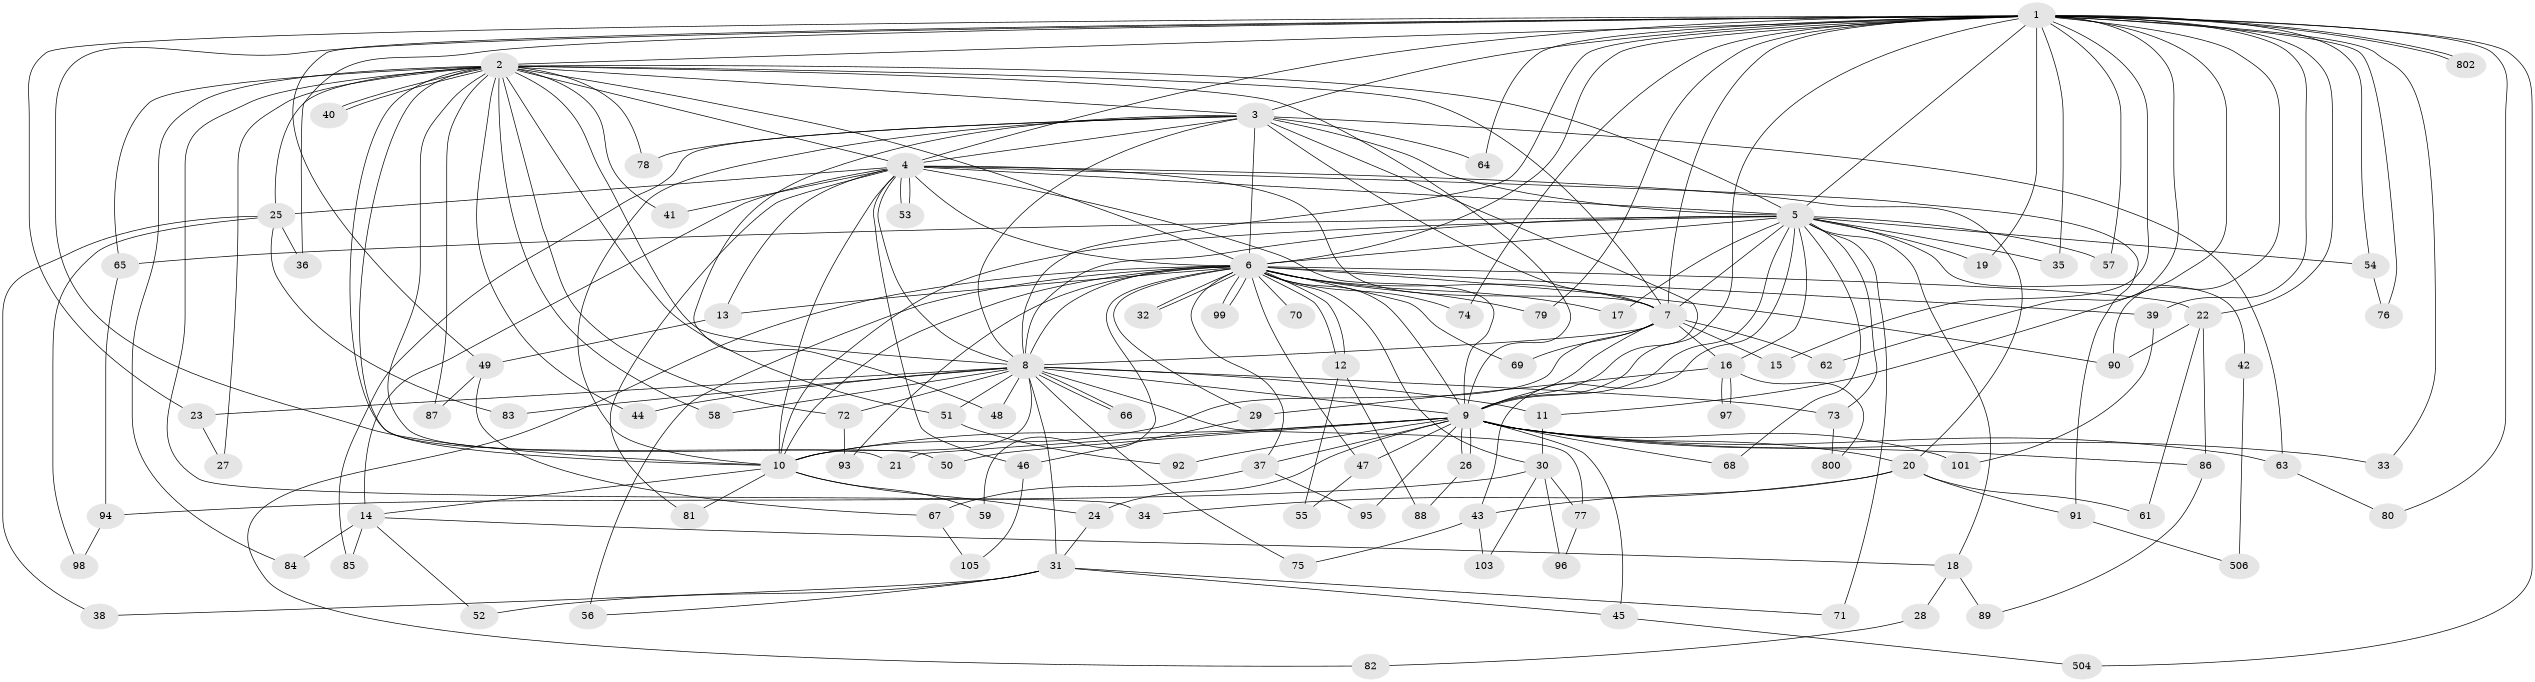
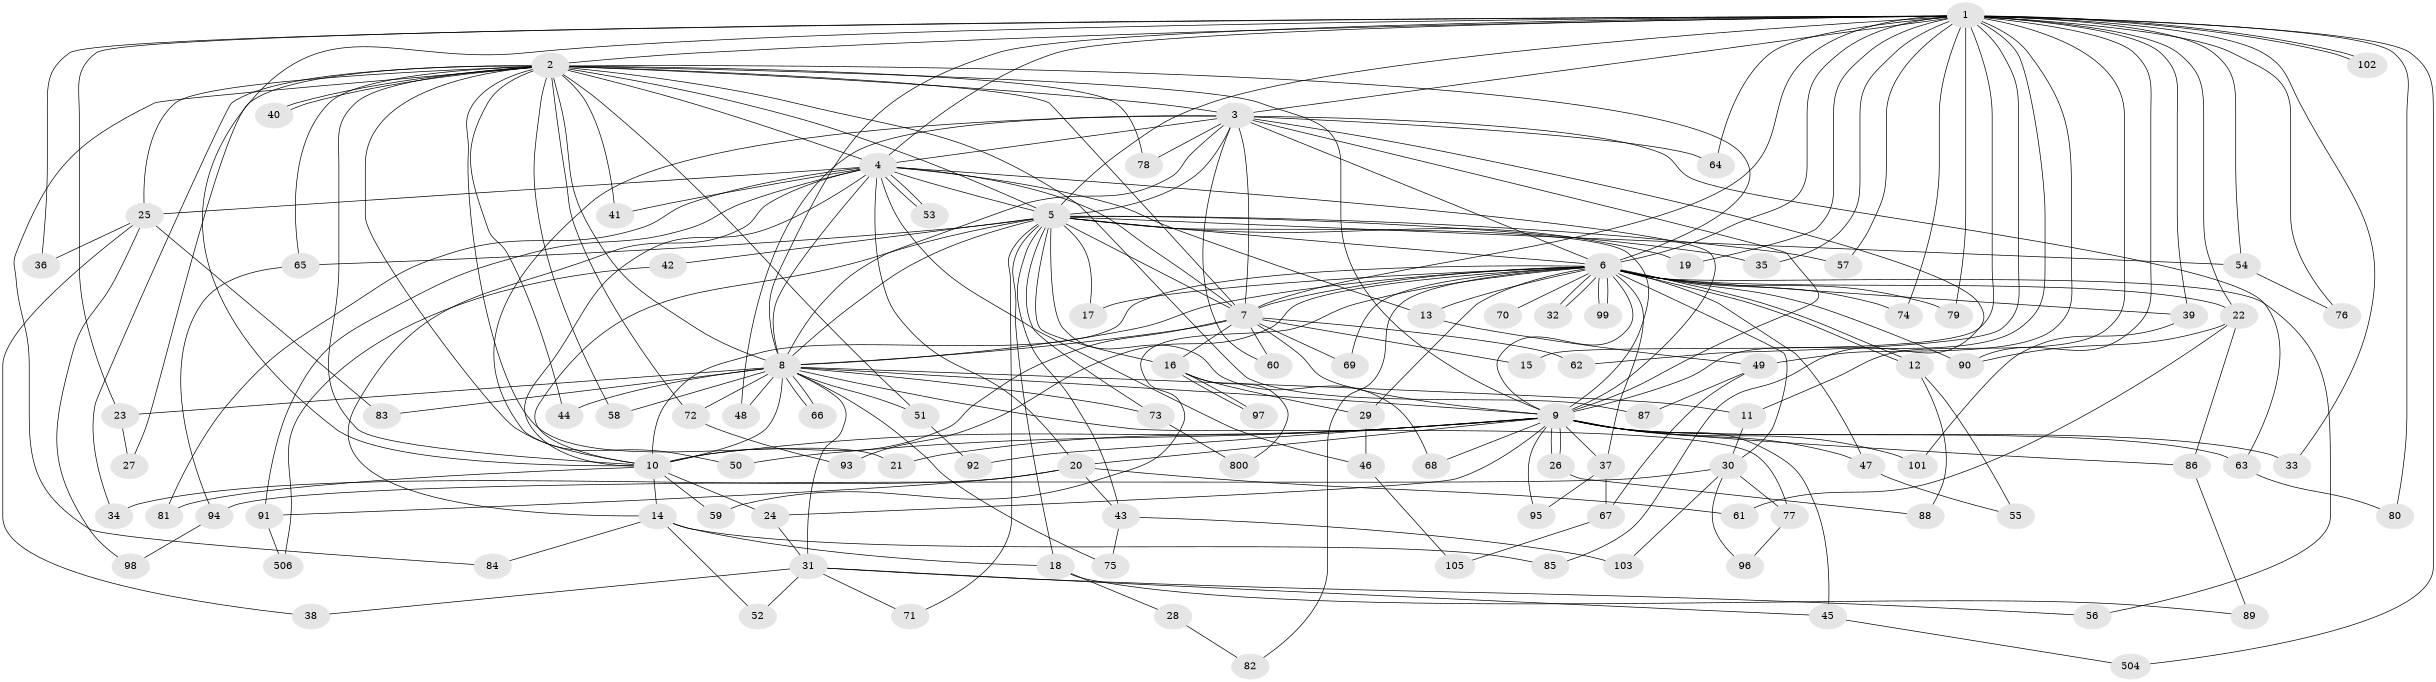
(2466, 65) -> (2367, 65)
(1063, 250) -> none
none -> (1273, 366)
